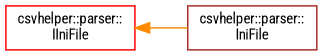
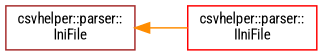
(169, 28) -> (169, 28)
